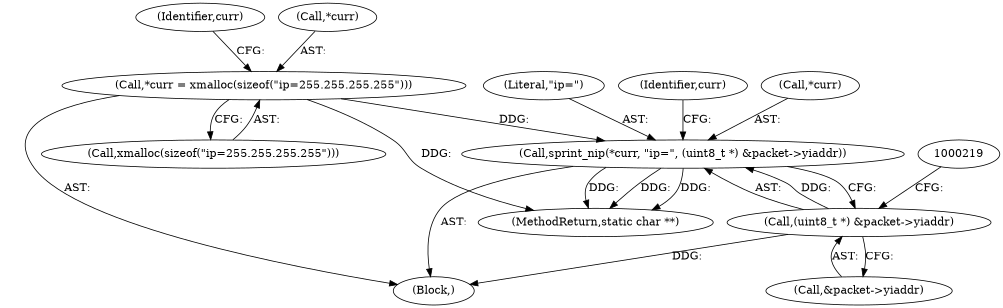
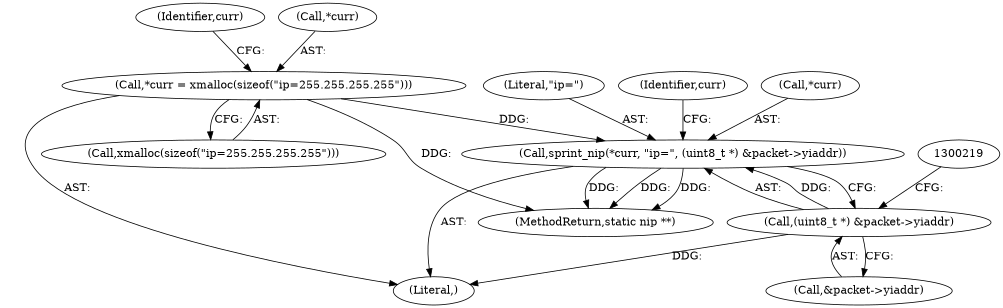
(959, 154) -> (959, 154)
(596, 222) -> (596, 222)
(434, 291) -> (434, 291)
